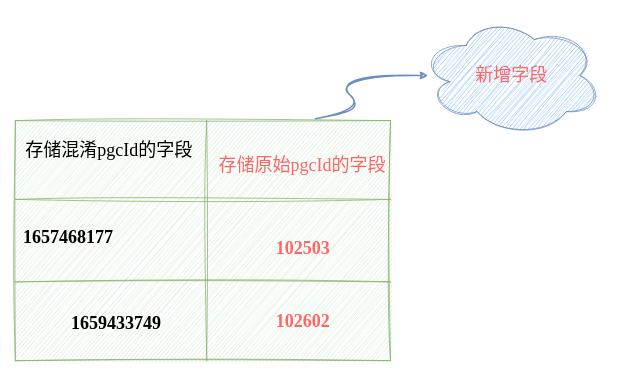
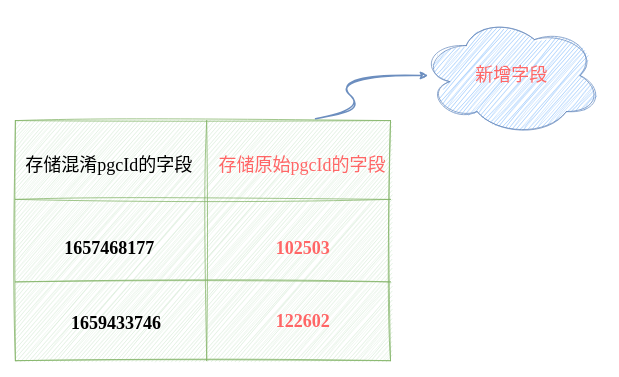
(109, 150) -> (109, 165)
(68, 237) -> (109, 248)
(303, 321) -> (303, 321)
(116, 323) -> (116, 323)
